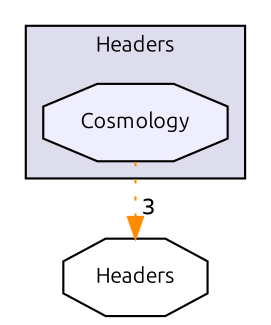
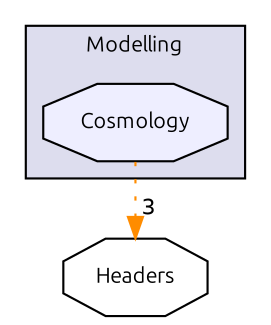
(135, 46) -> (135, 46)
